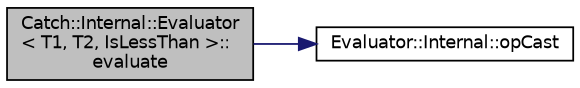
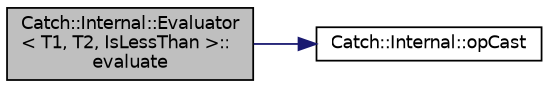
(445, 44) -> (429, 44)
